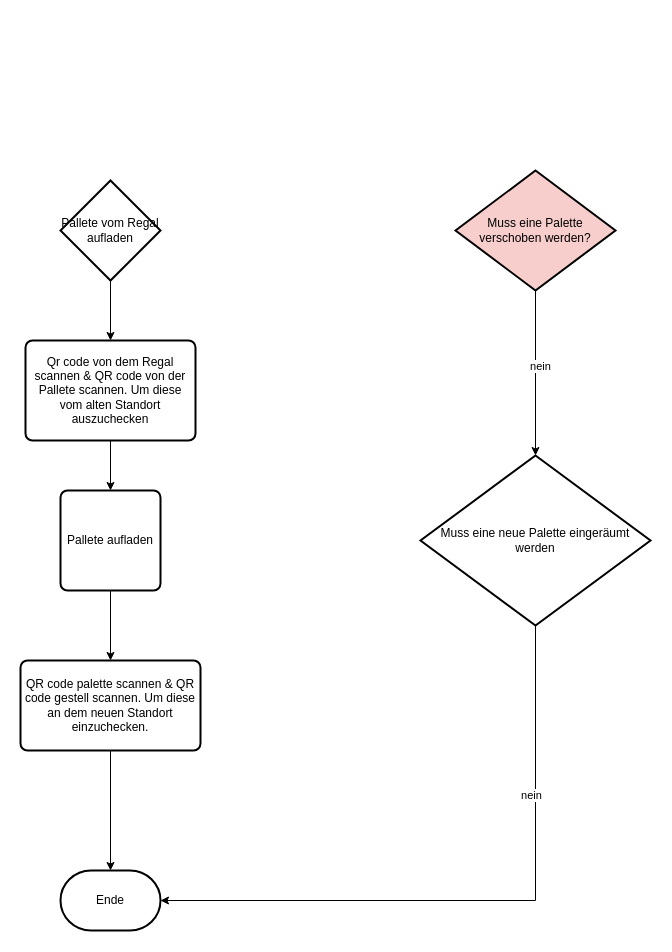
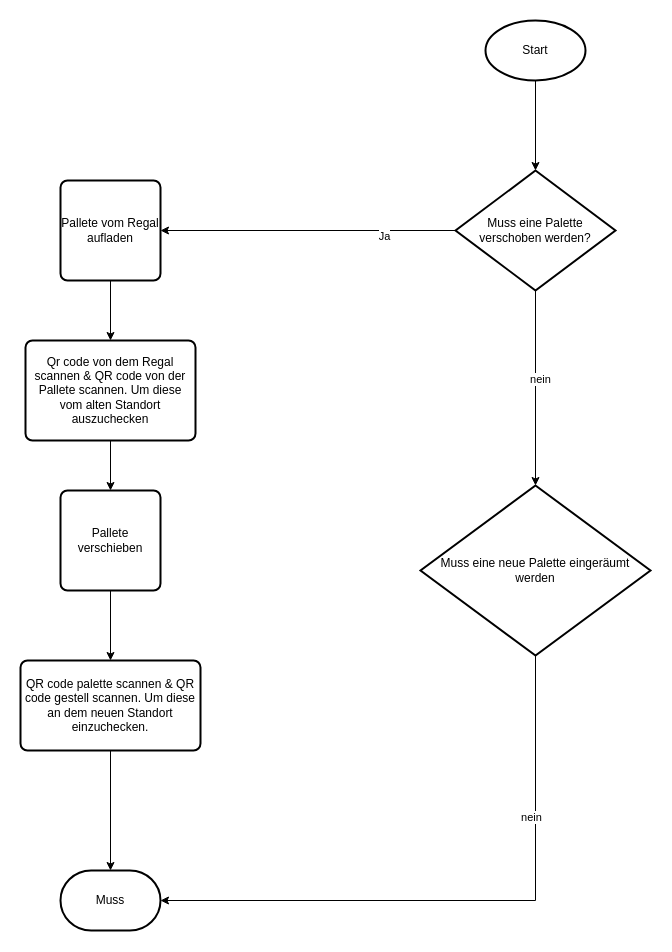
none -> (536, 51)
none -> (536, 122)
(111, 231) -> (111, 231)
none -> (311, 231)
(536, 231) -> (536, 231)
(111, 541) -> (111, 541)
(536, 541) -> (536, 571)
(111, 901) -> (111, 901)
